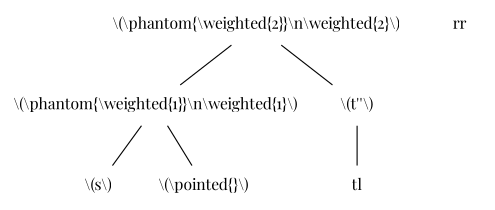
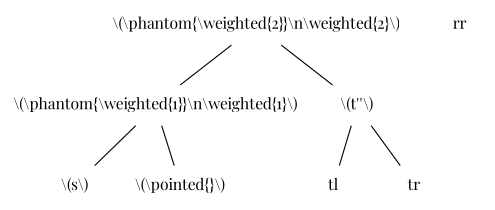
none -> (414, 186)
